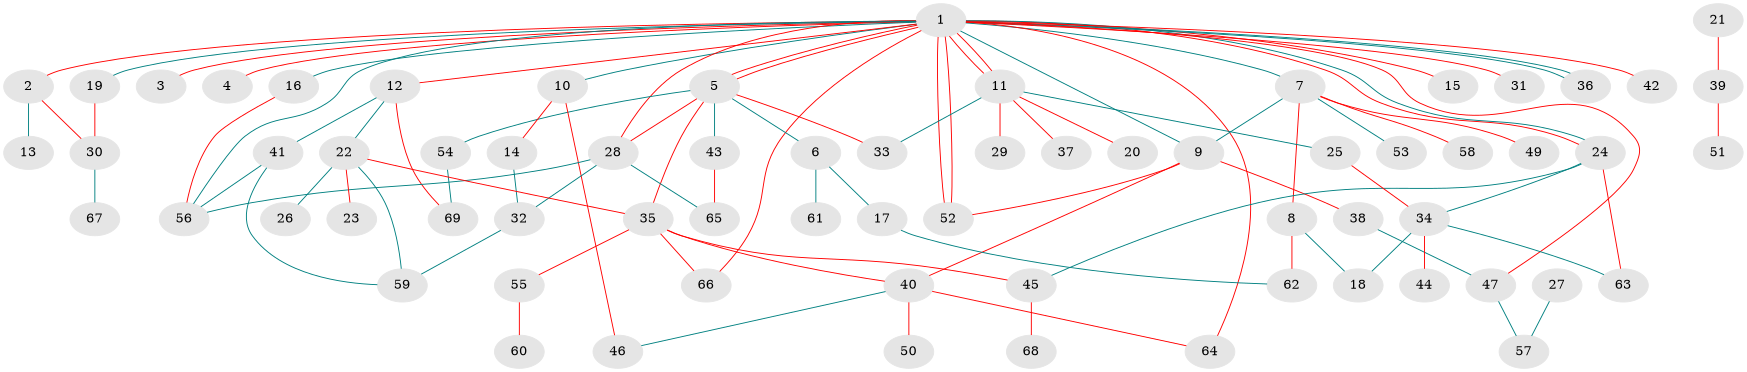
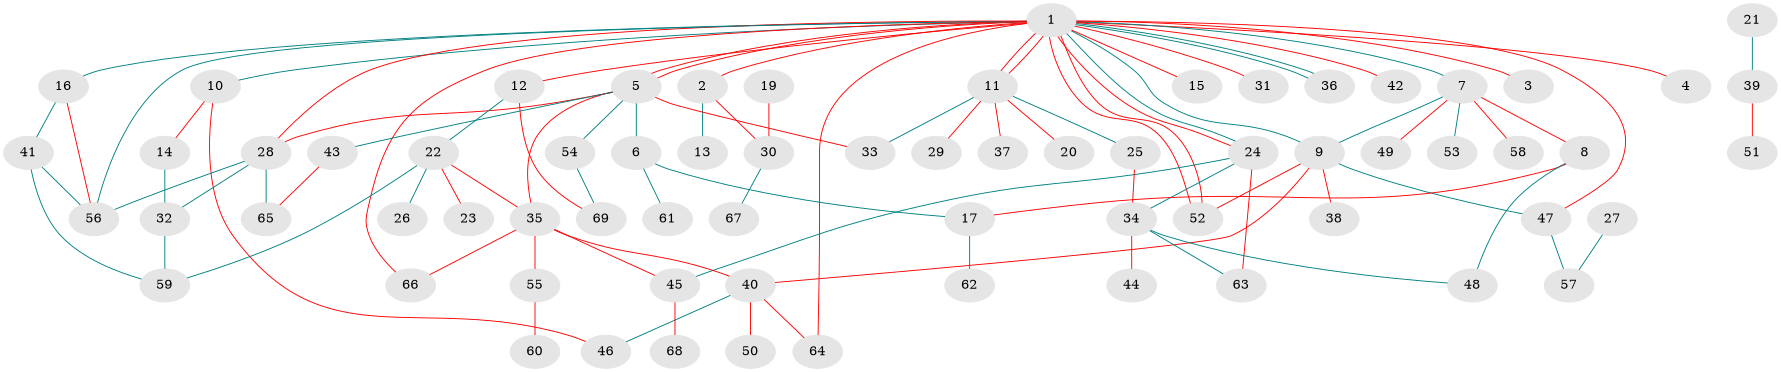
(513, 32) -> none
(1718, 54) -> (1752, 54)
(337, 120) -> (46, 120)
(1417, 249) -> (1411, 188)
(1292, 252) -> (1296, 197)
(1358, 285) -> (1472, 285)
